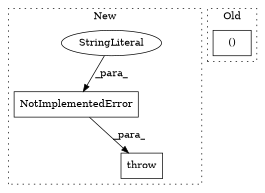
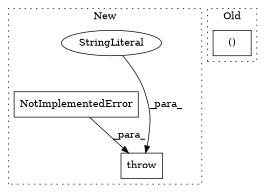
(96, 71) -> (146, 98)
